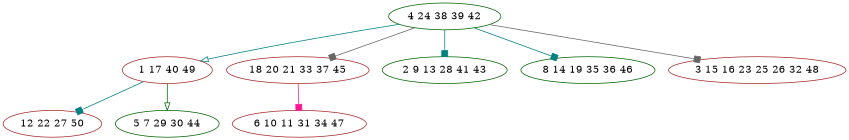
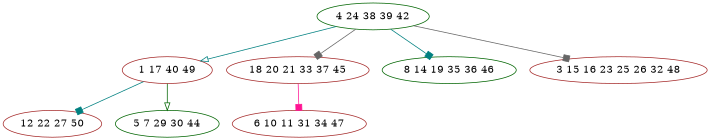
(445, 70) -> none
